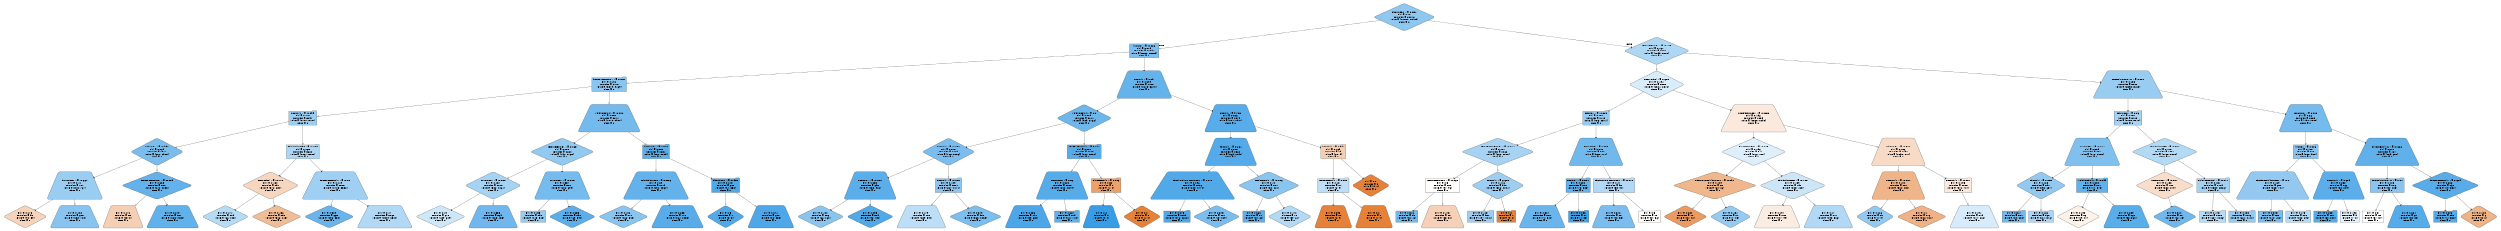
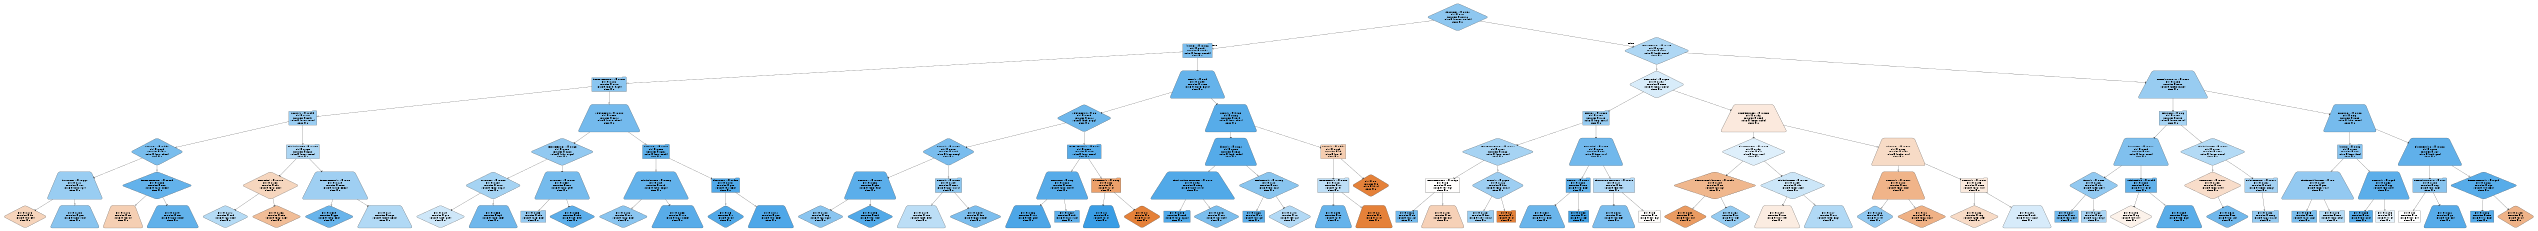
(1290, 217) -> (1290, 217)
(1333, 217) -> (1333, 217)
none -> (1974, 217)
(2213, 217) -> none
